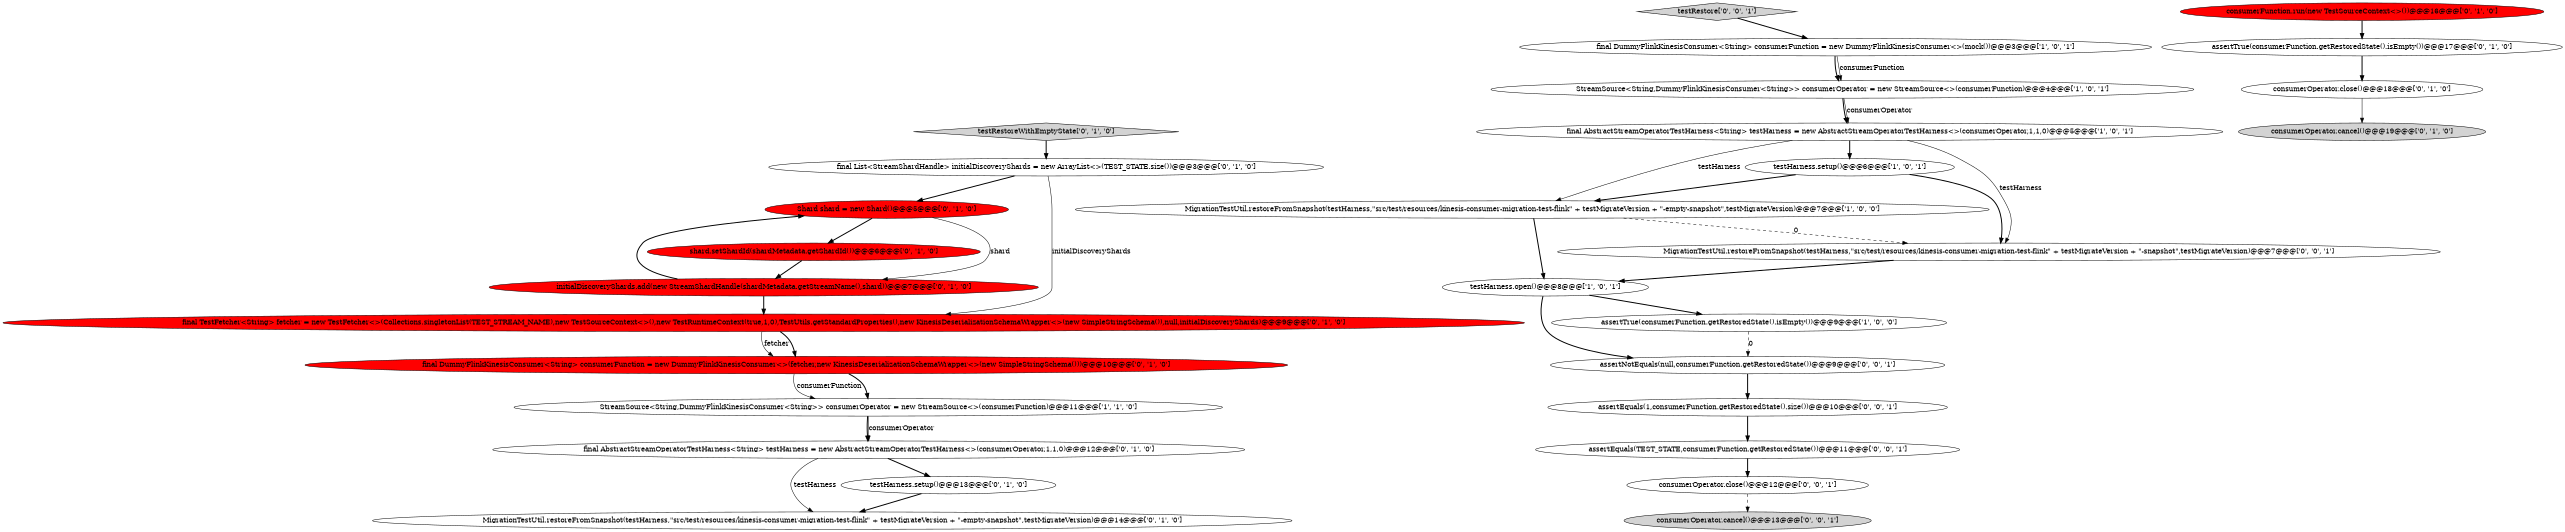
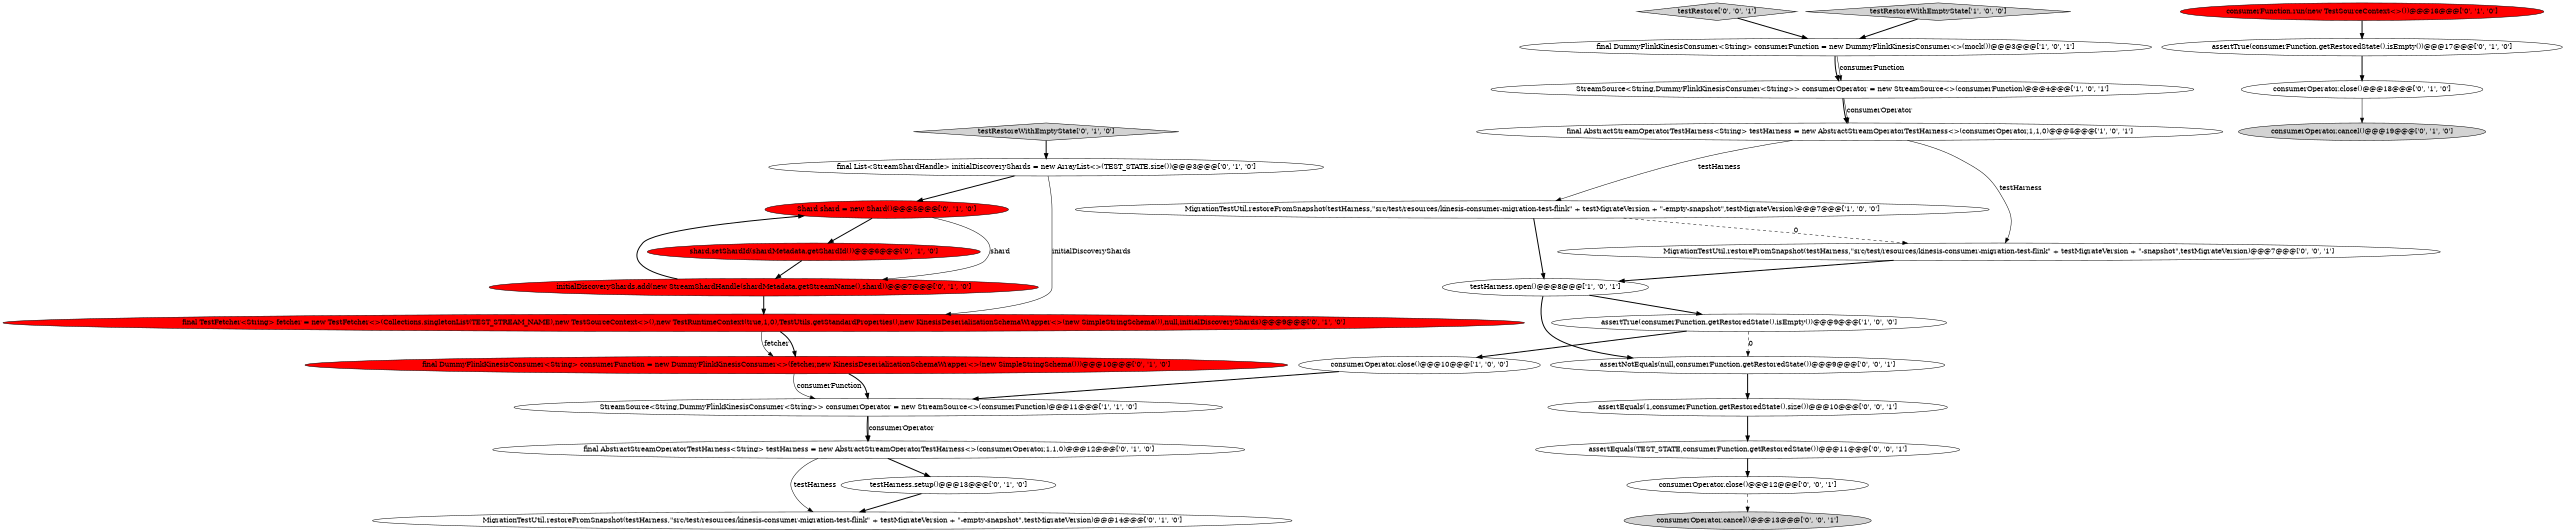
none -> (1938, 12)
(1850, 167) -> none
none -> (1419, 365)
